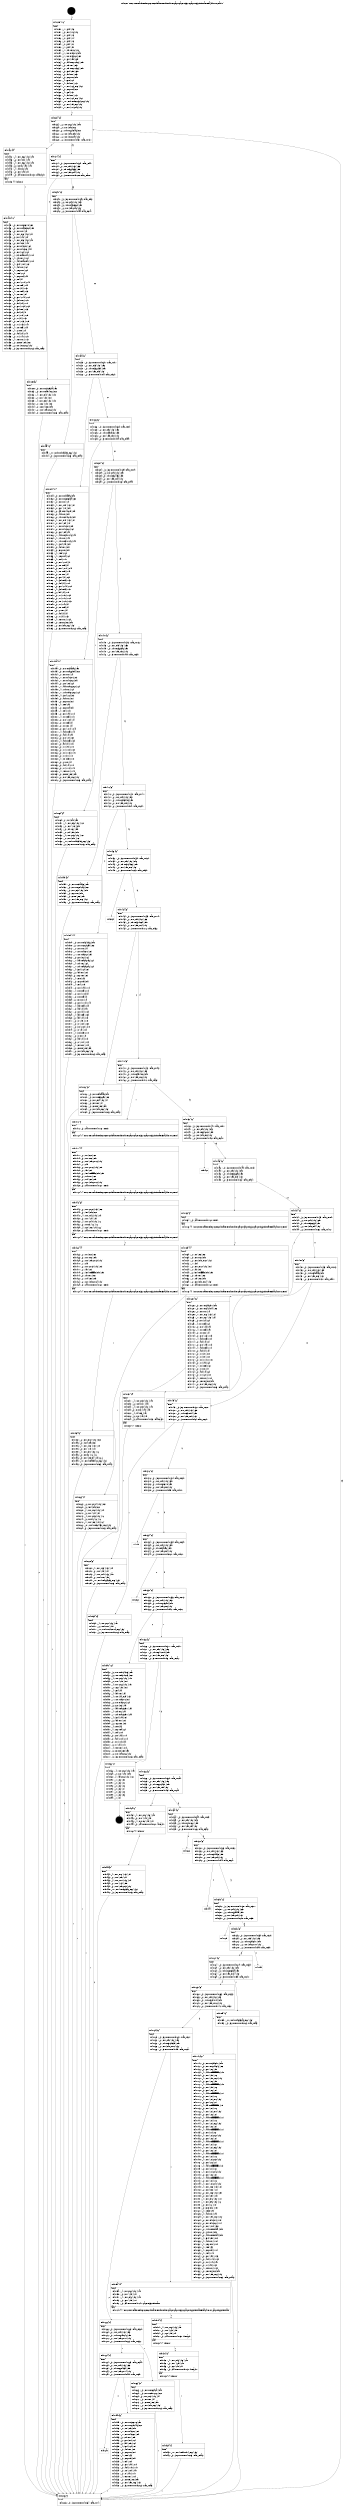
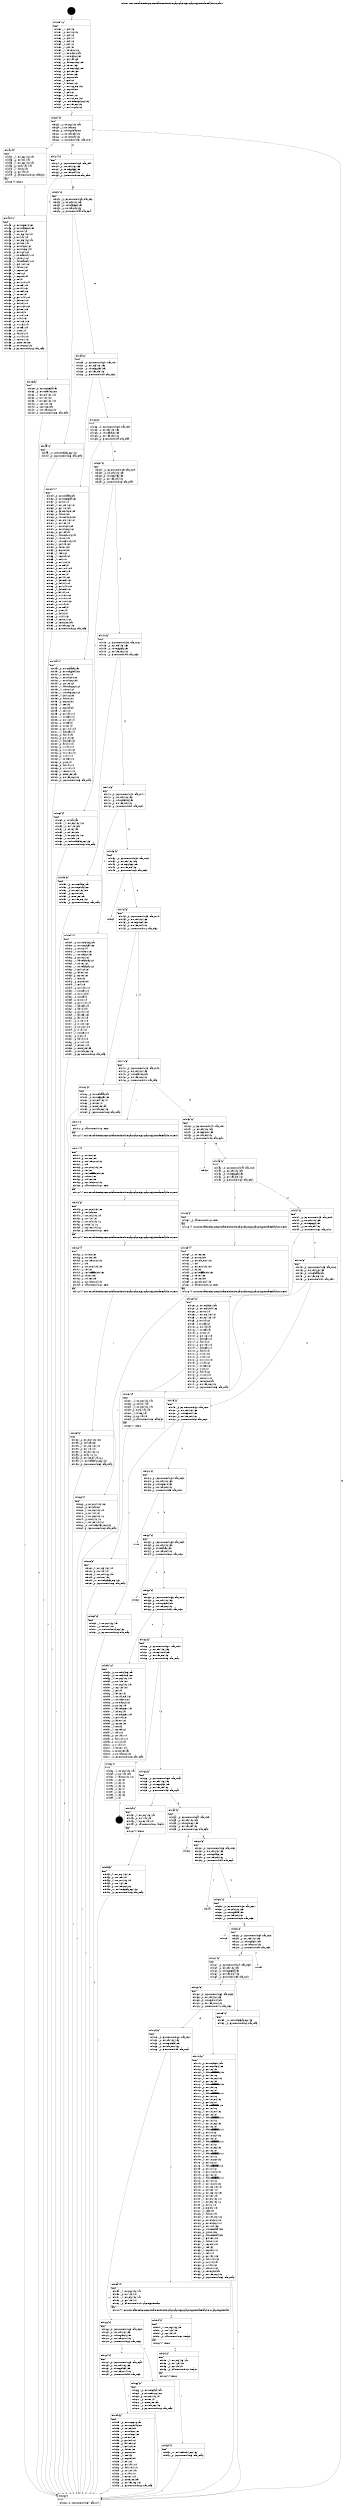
(200, 2019) -> (200, 2019)
(104, 2451) -> none
